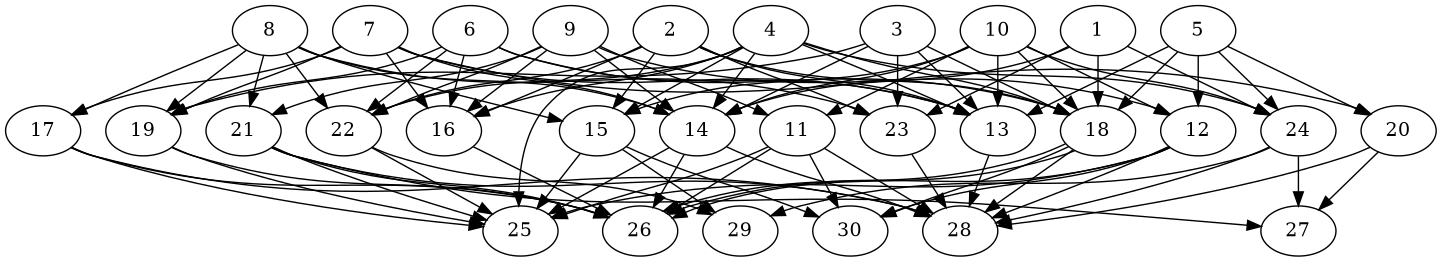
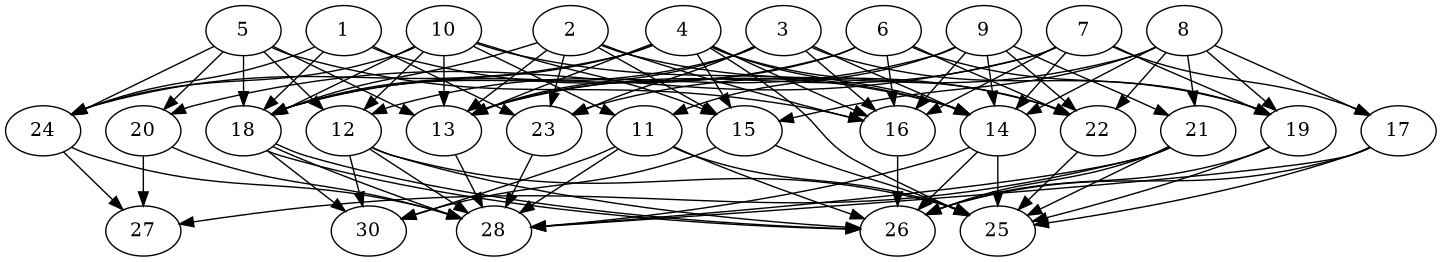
none -> (835, 76)
none -> (559, 90)
(740, 231) -> none
